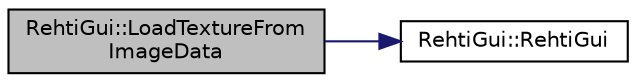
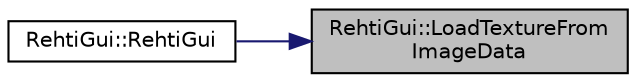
(352, 41) -> (263, 41)
